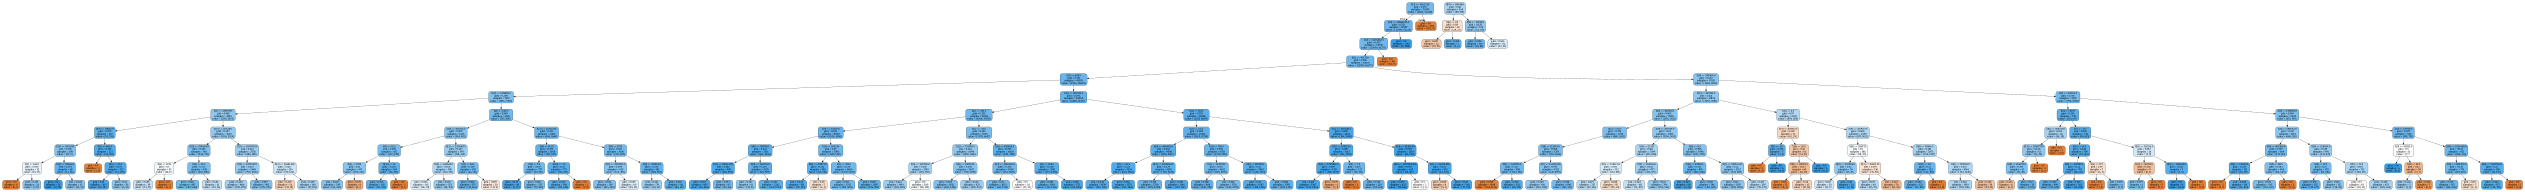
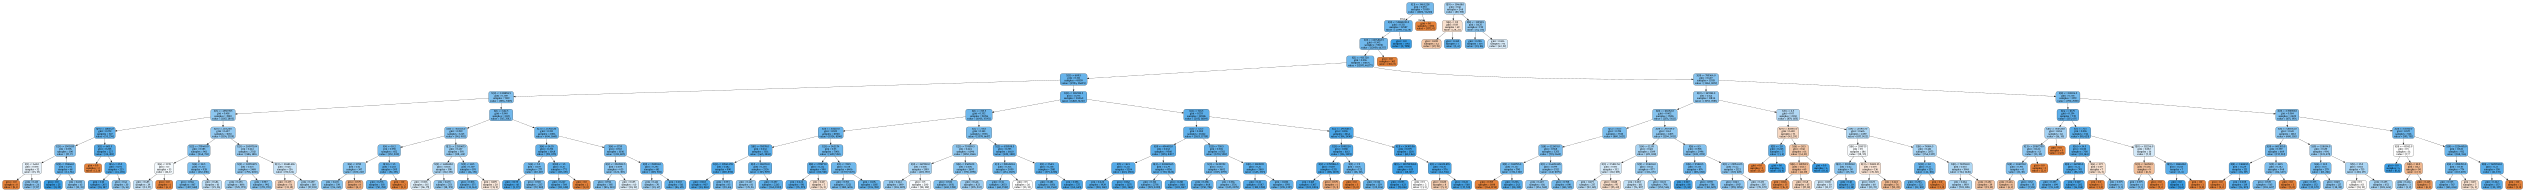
(64, 159) -> (66, 160)
(2078, 160) -> (2076, 159)
